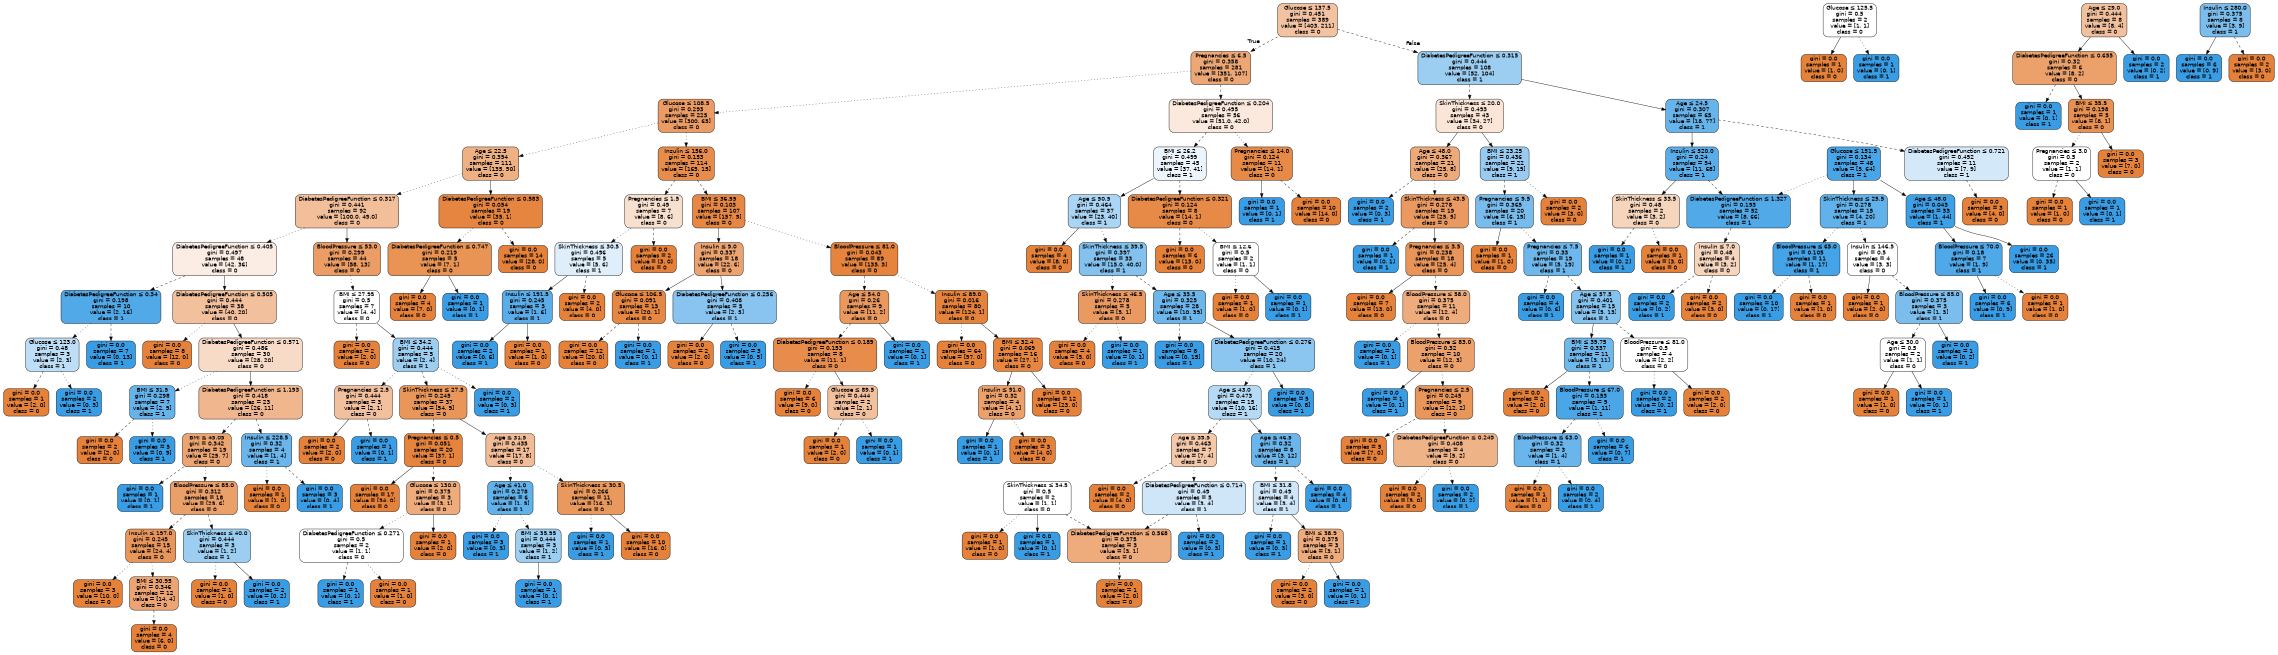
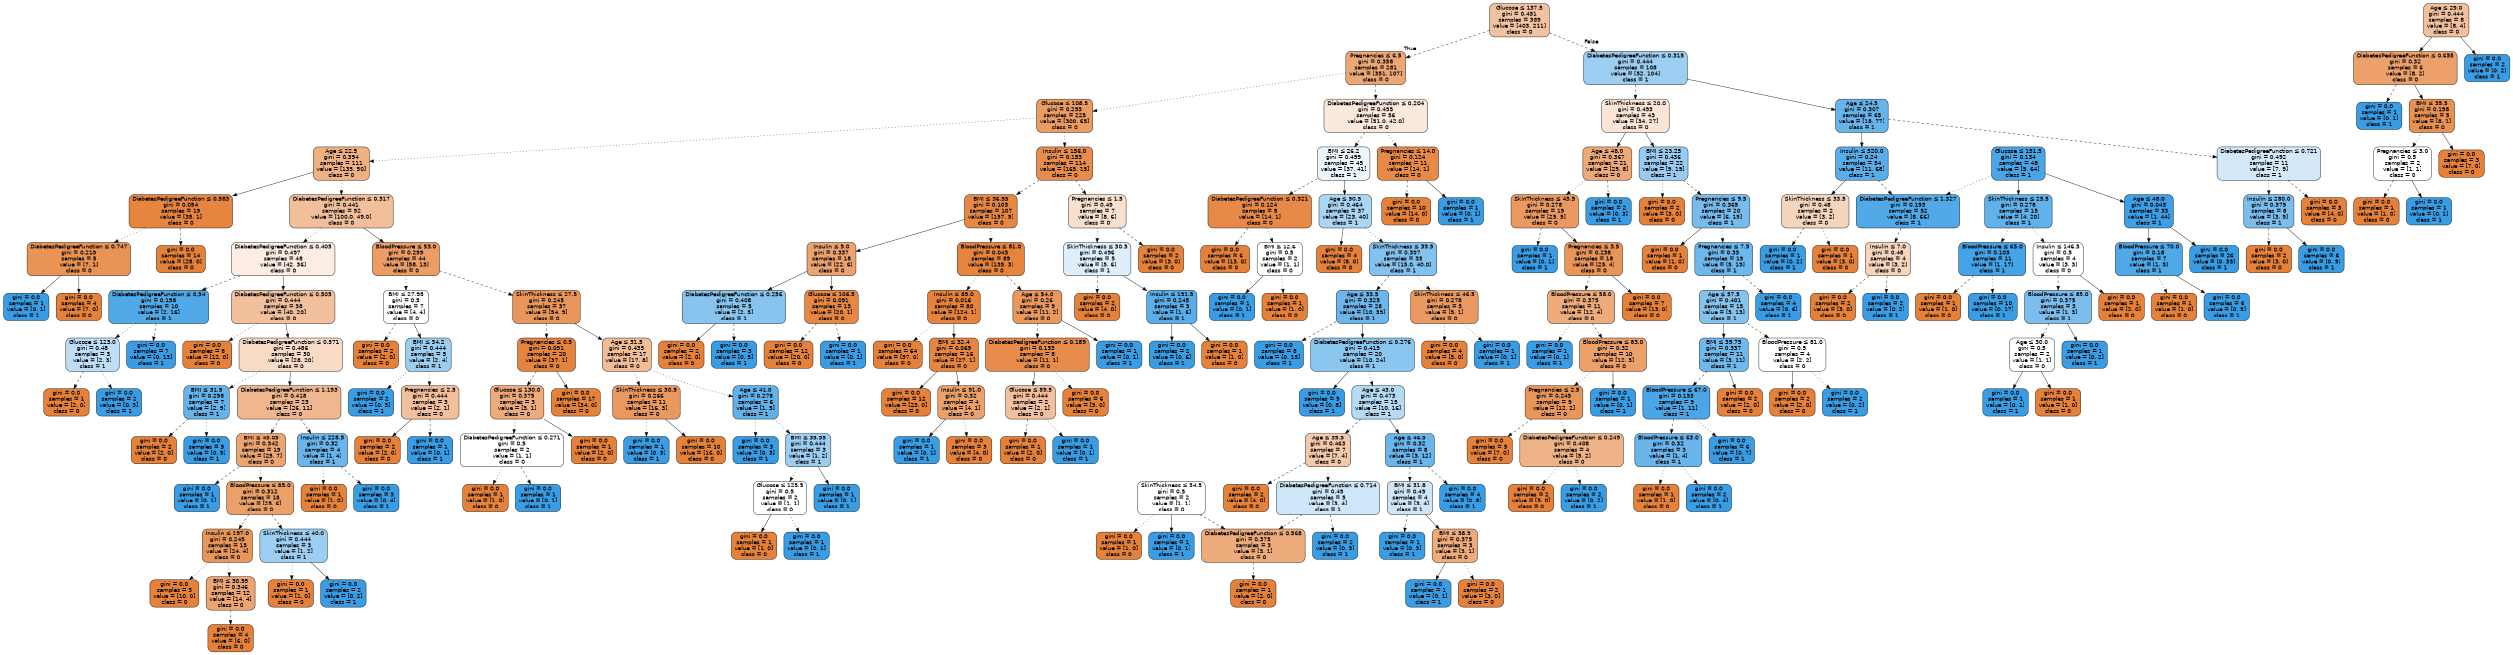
none -> (2269, 185)
(424, 377) -> (474, 282)
none -> (795, 472)
